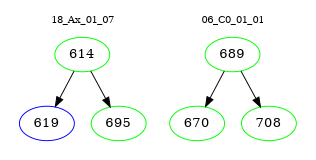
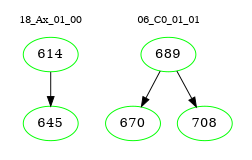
(83, 21) -> (51, 21)
(47, 123) -> none
(119, 123) -> (51, 123)
